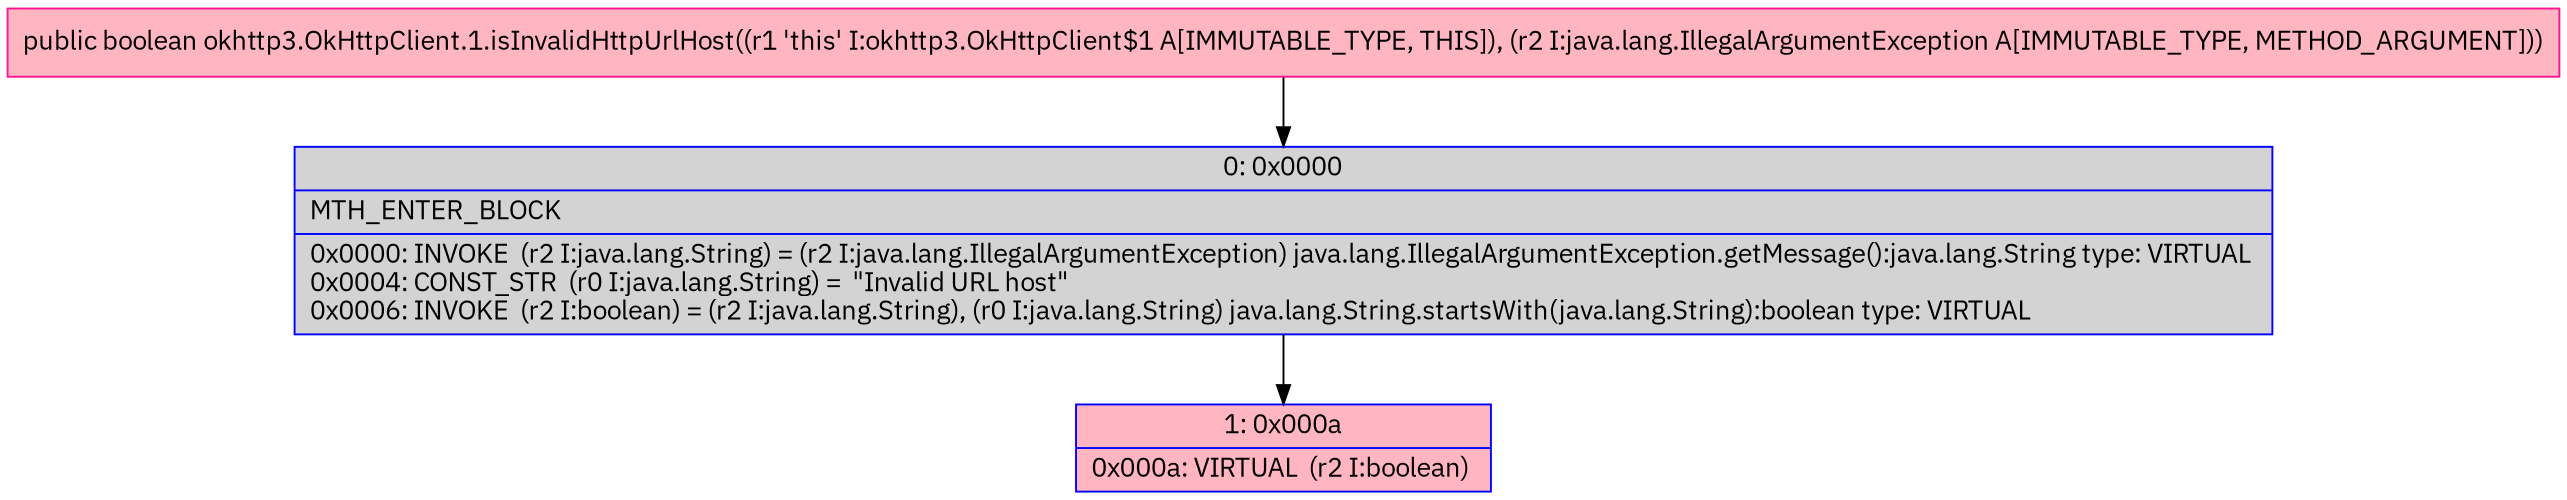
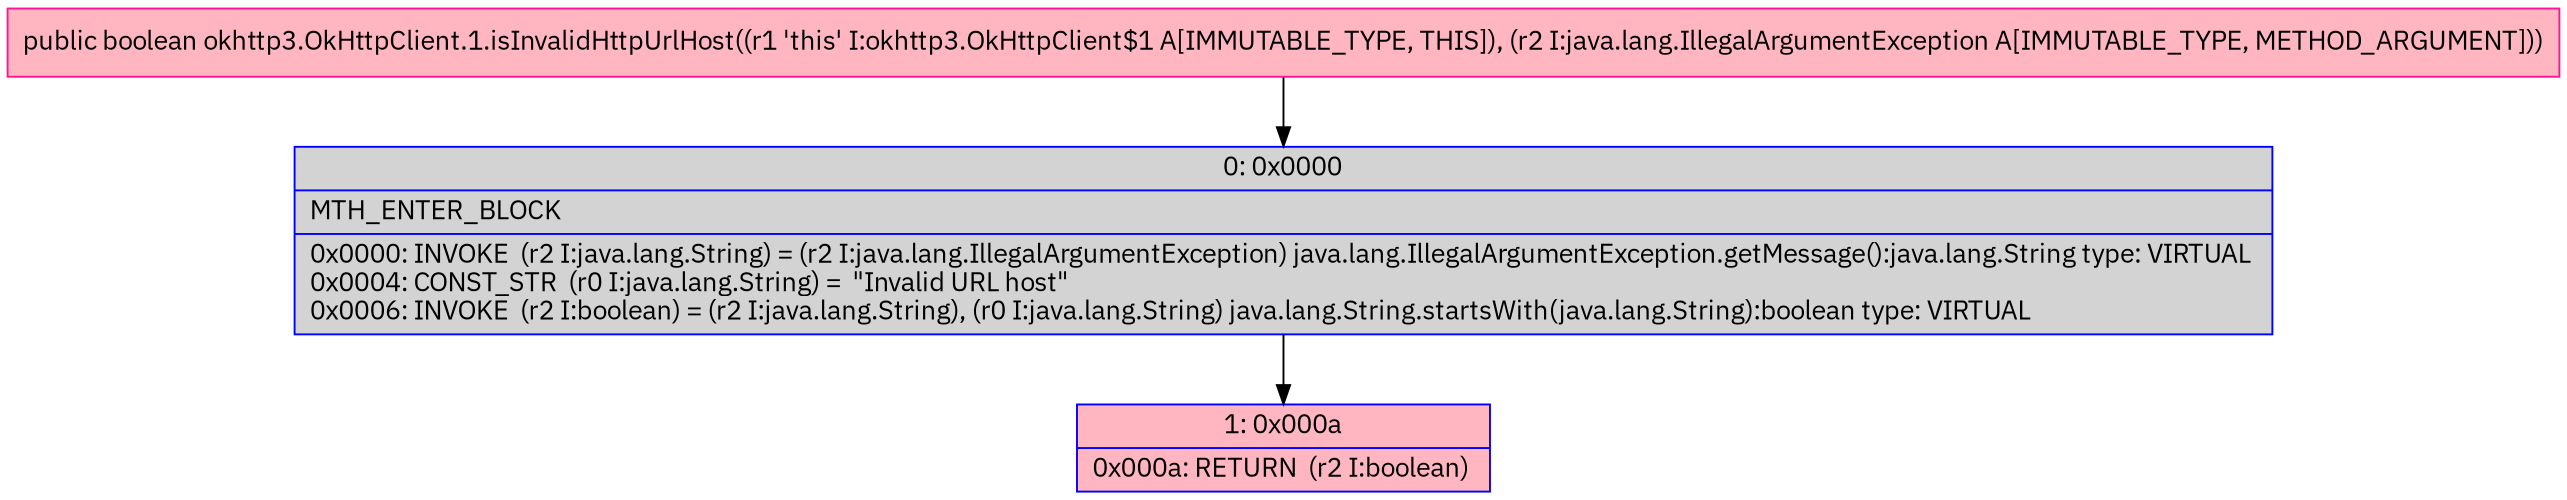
(1283, 469) -> (1283, 469)
